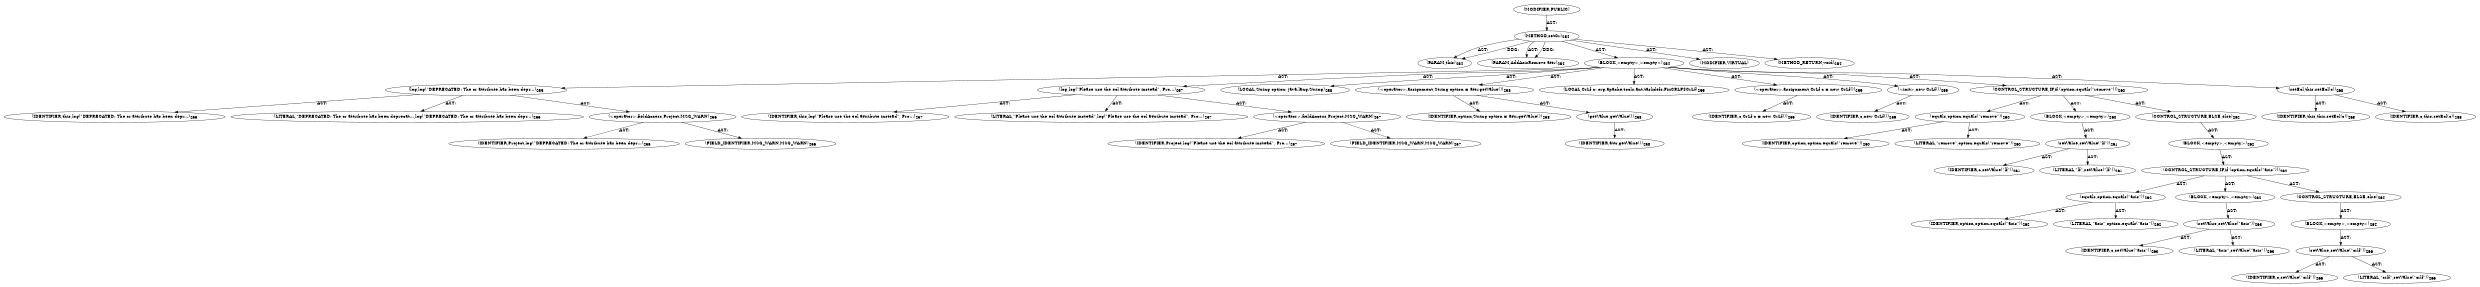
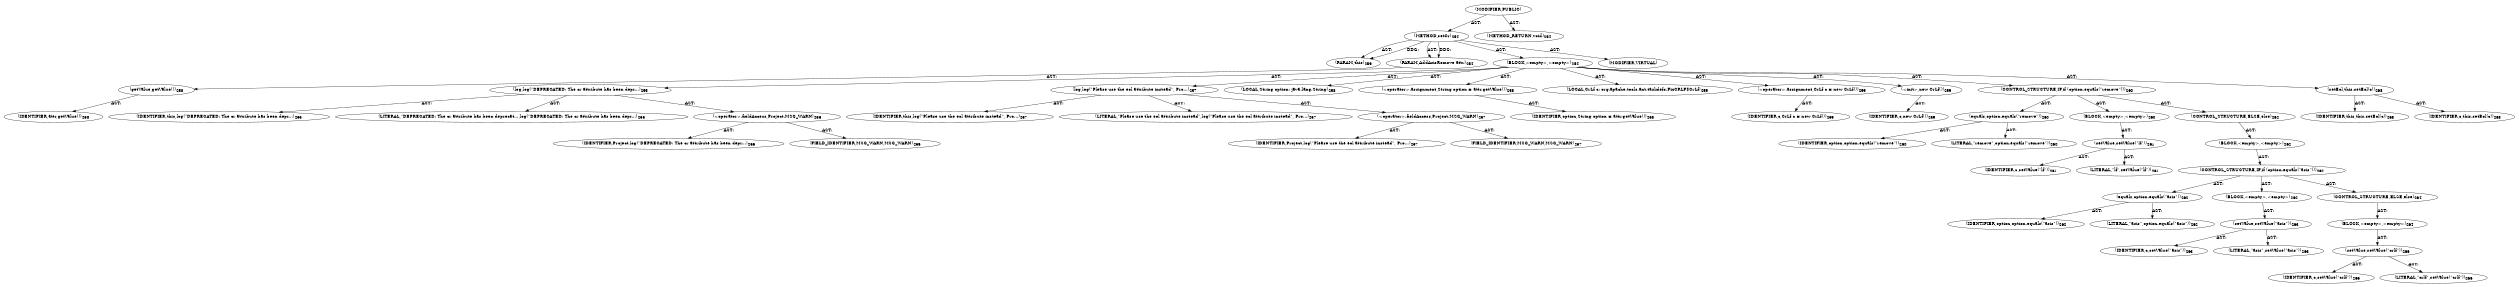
(1674, 49) -> (1508, 22)
(1459, 63) -> (1368, 63)
(1531, 104) -> (800, 79)
